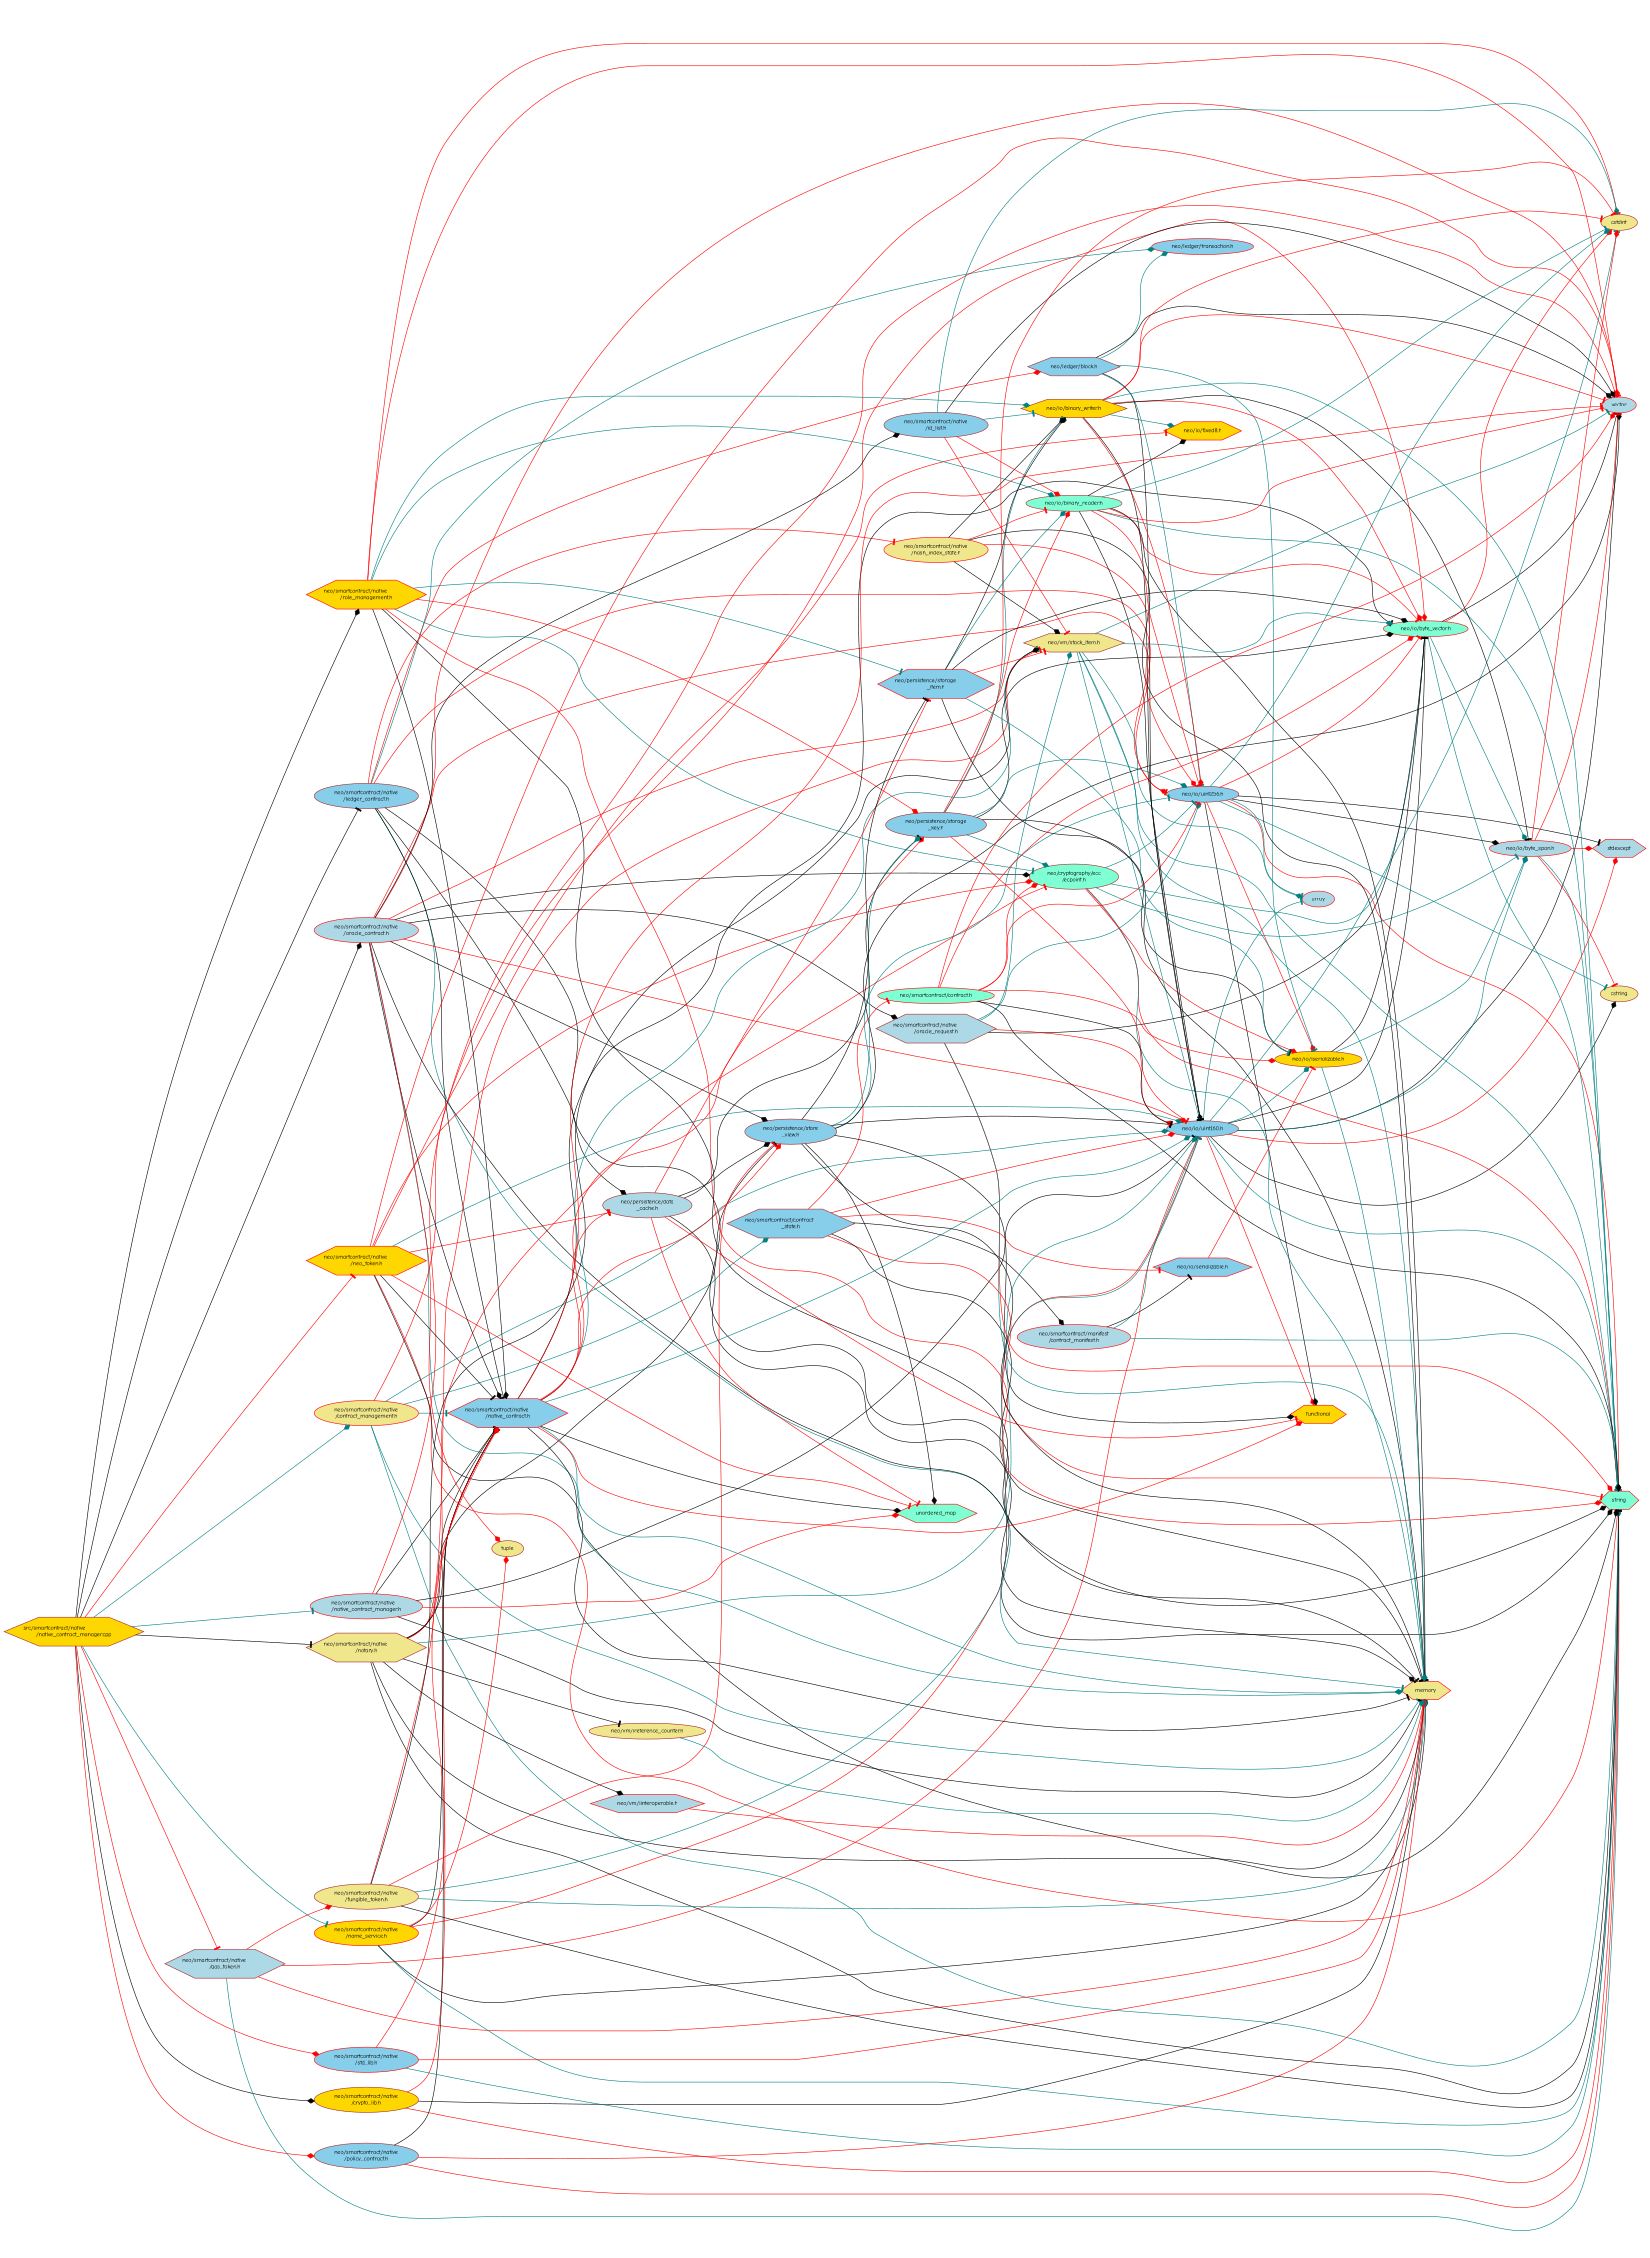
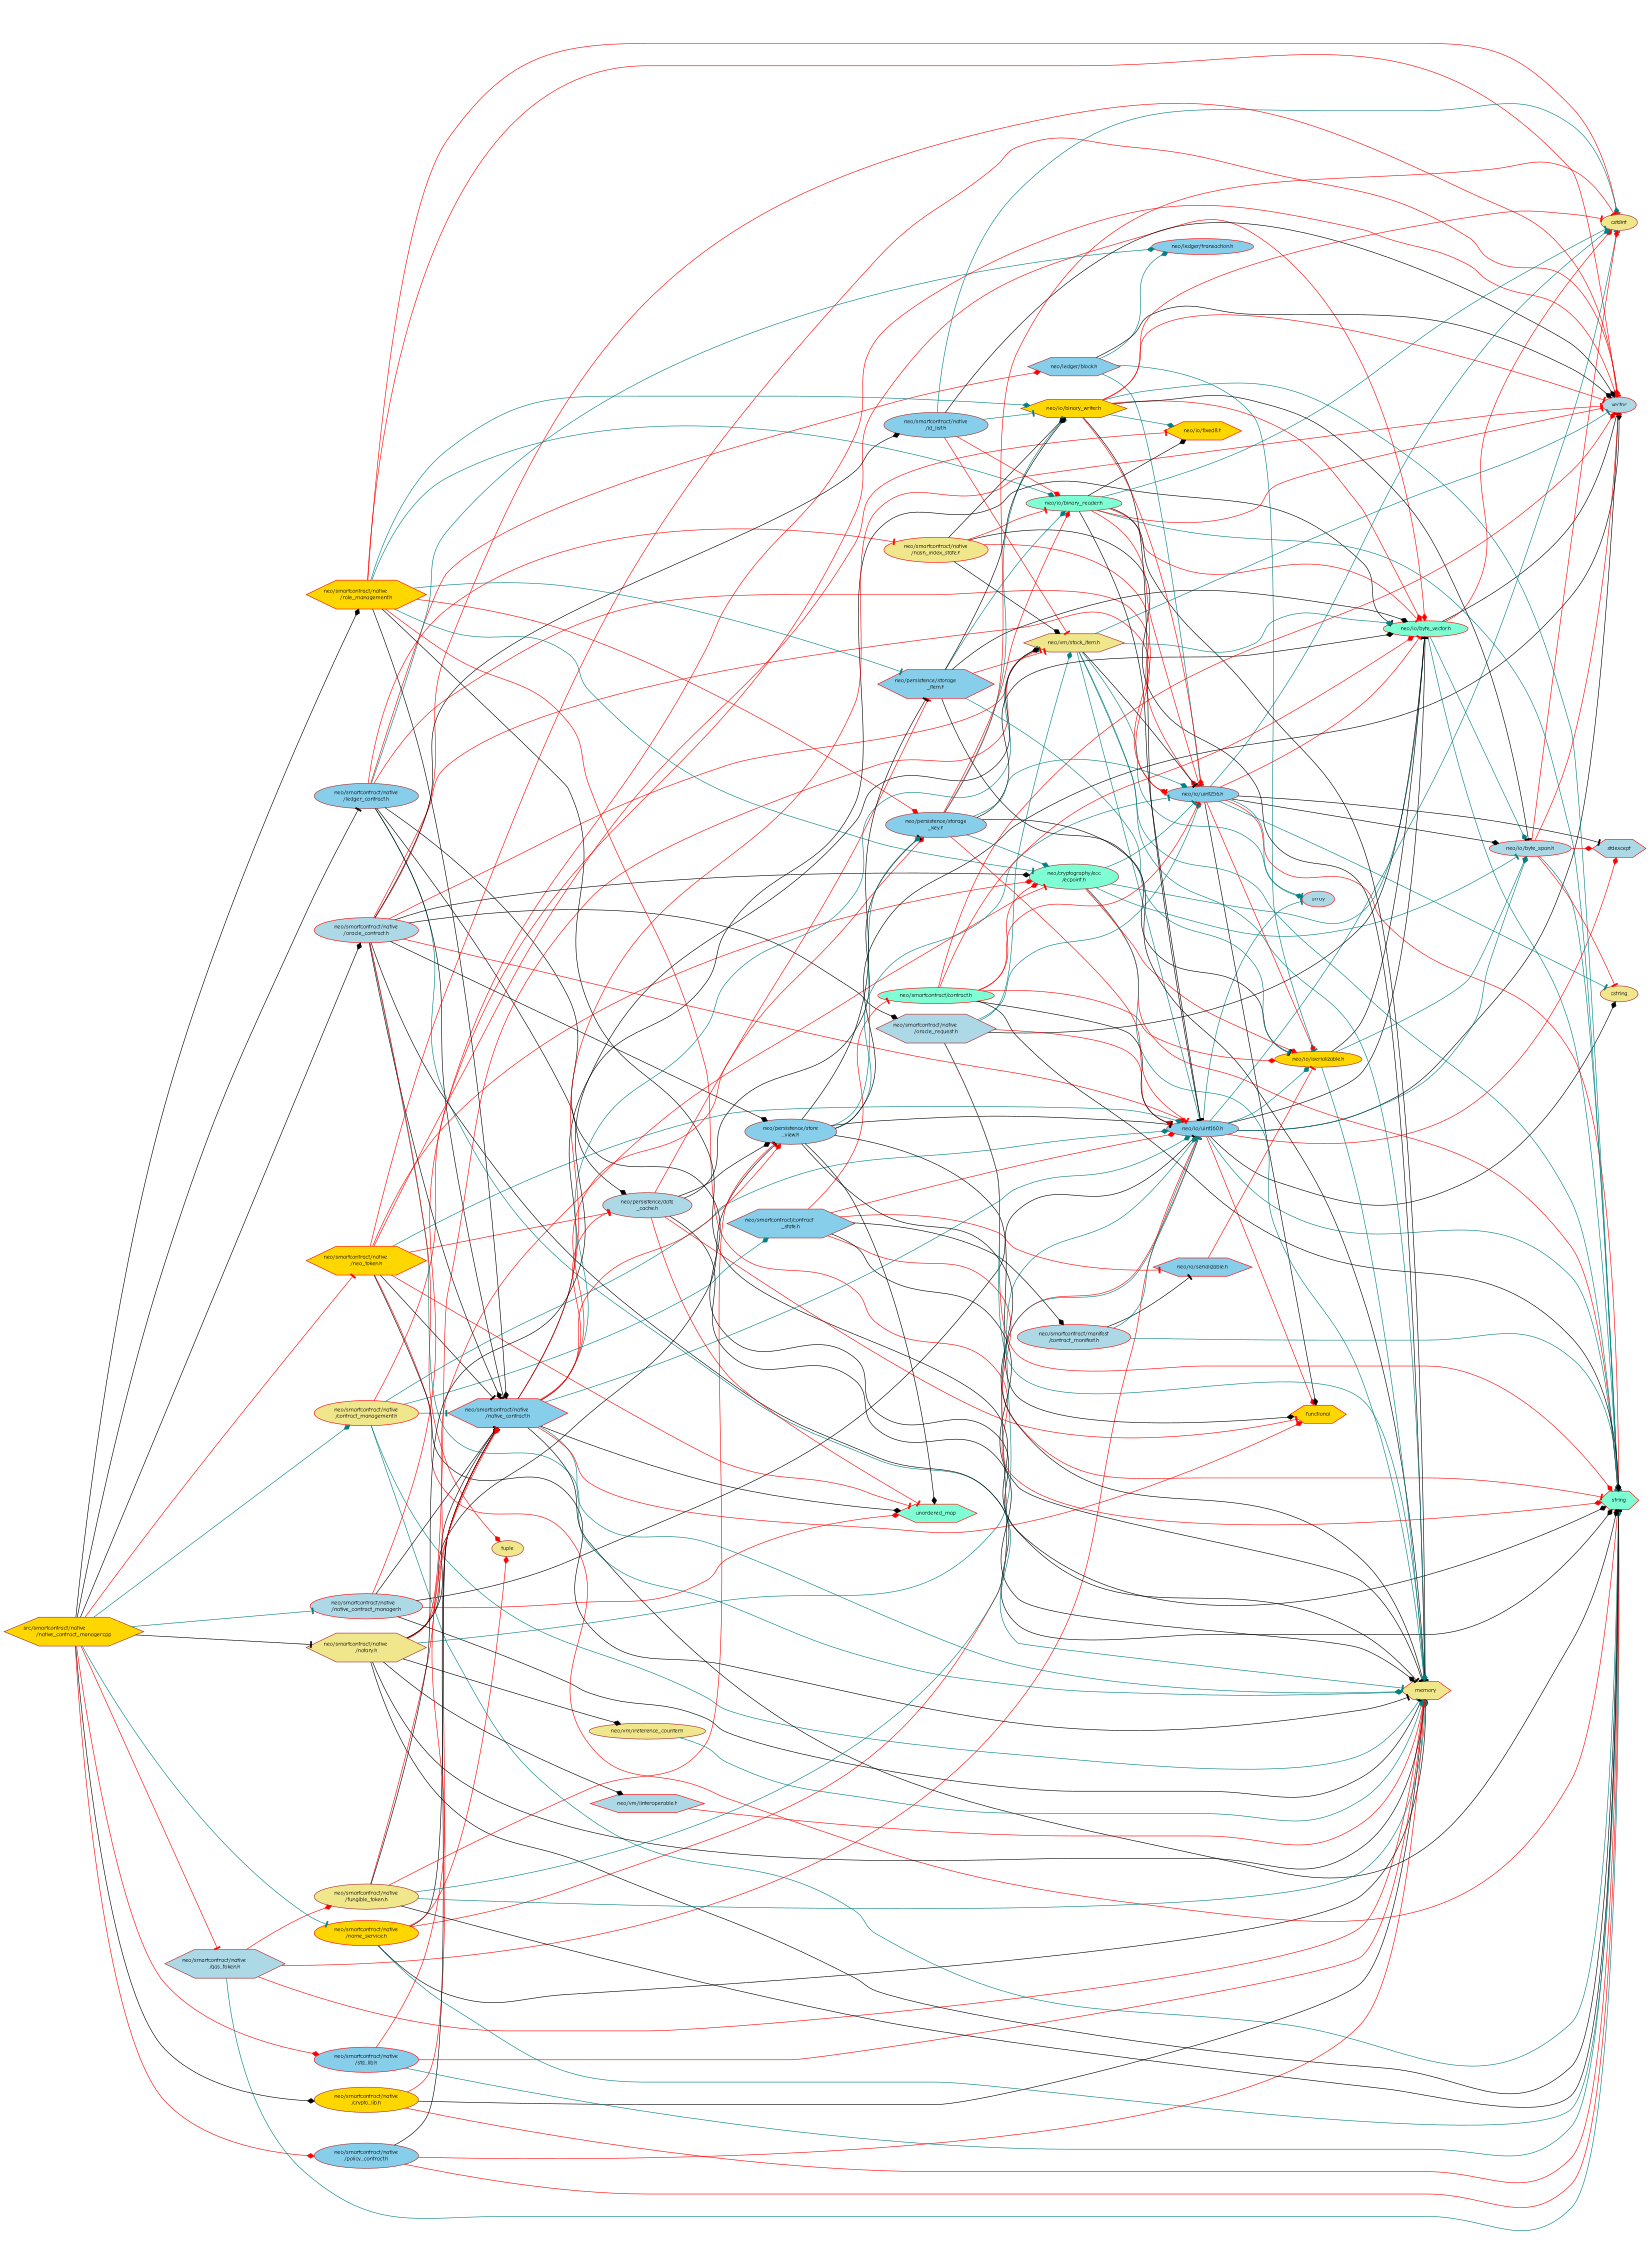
none -> (1132, 707)
(1150, 737) -> none
(510, 1692) -> (510, 1692)
